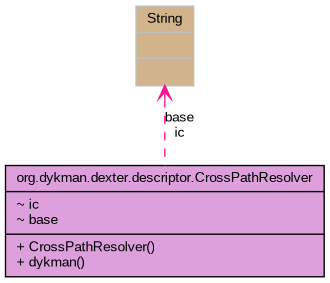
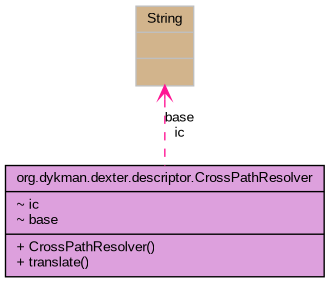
(51, 262) -> (53, 262)
